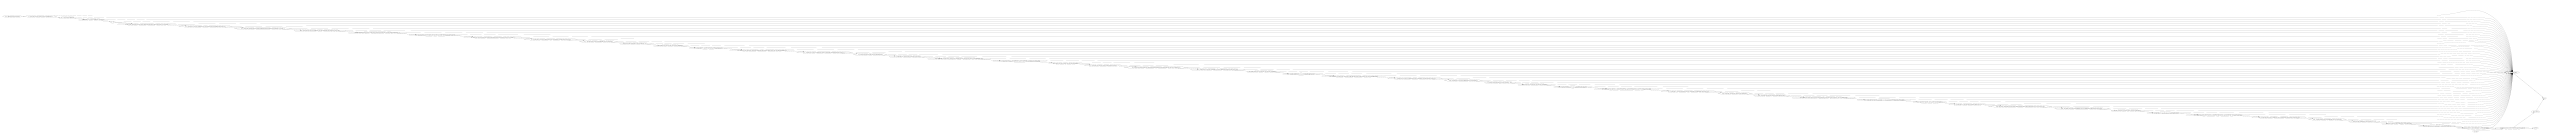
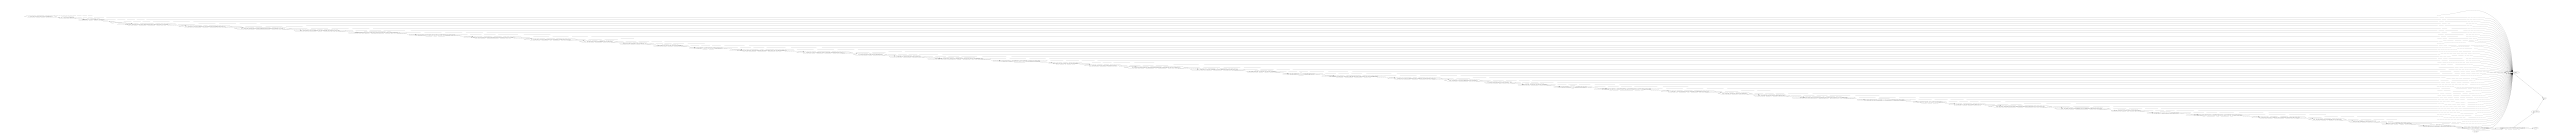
(12, 16) -> none
